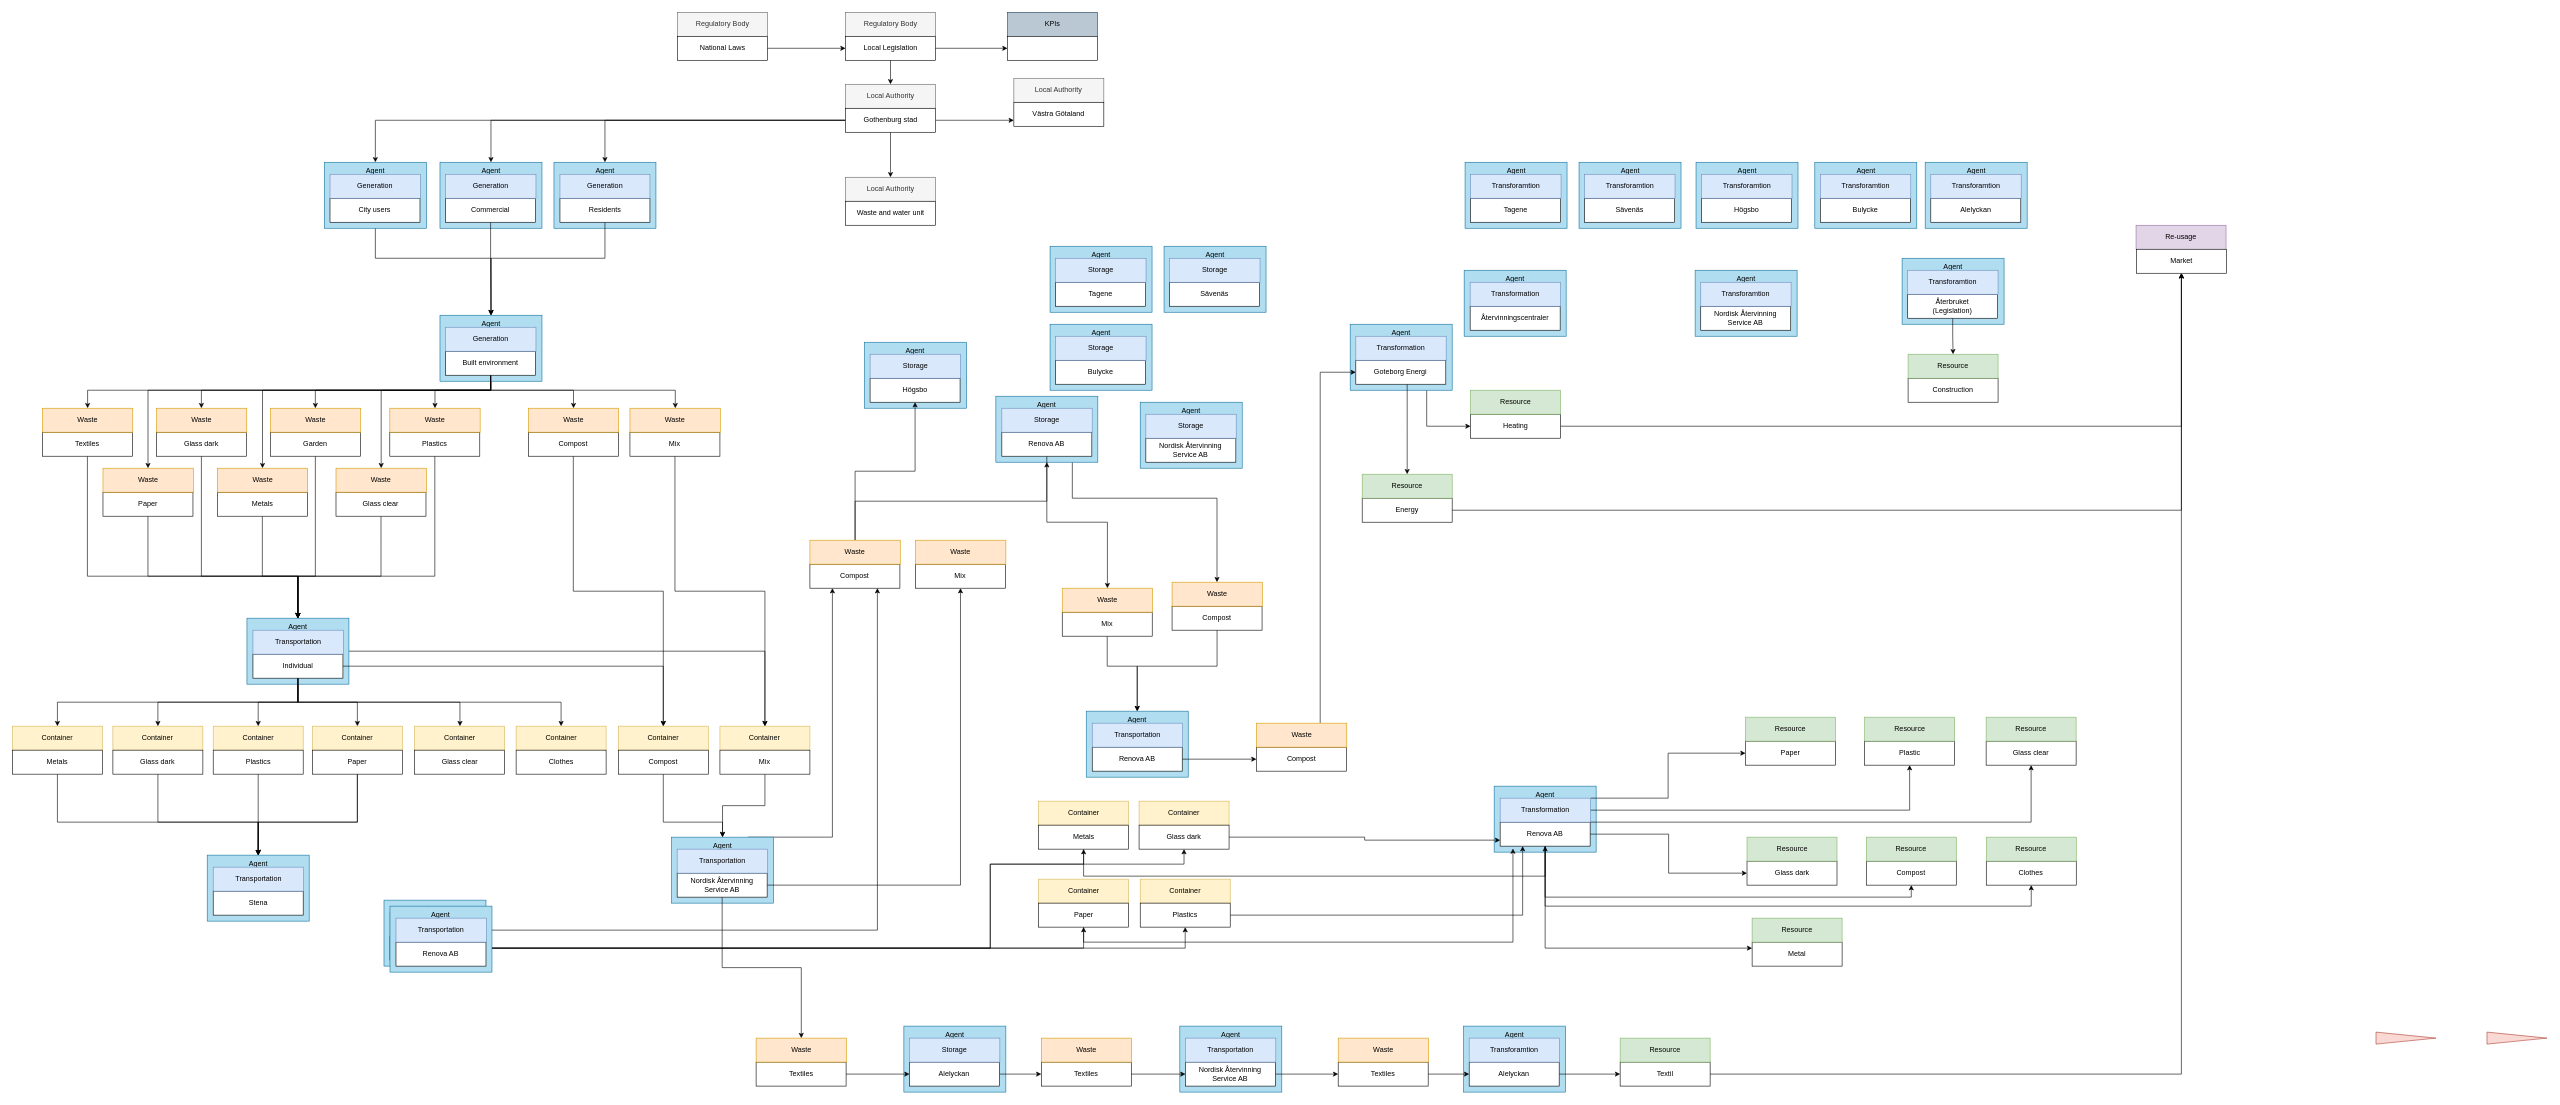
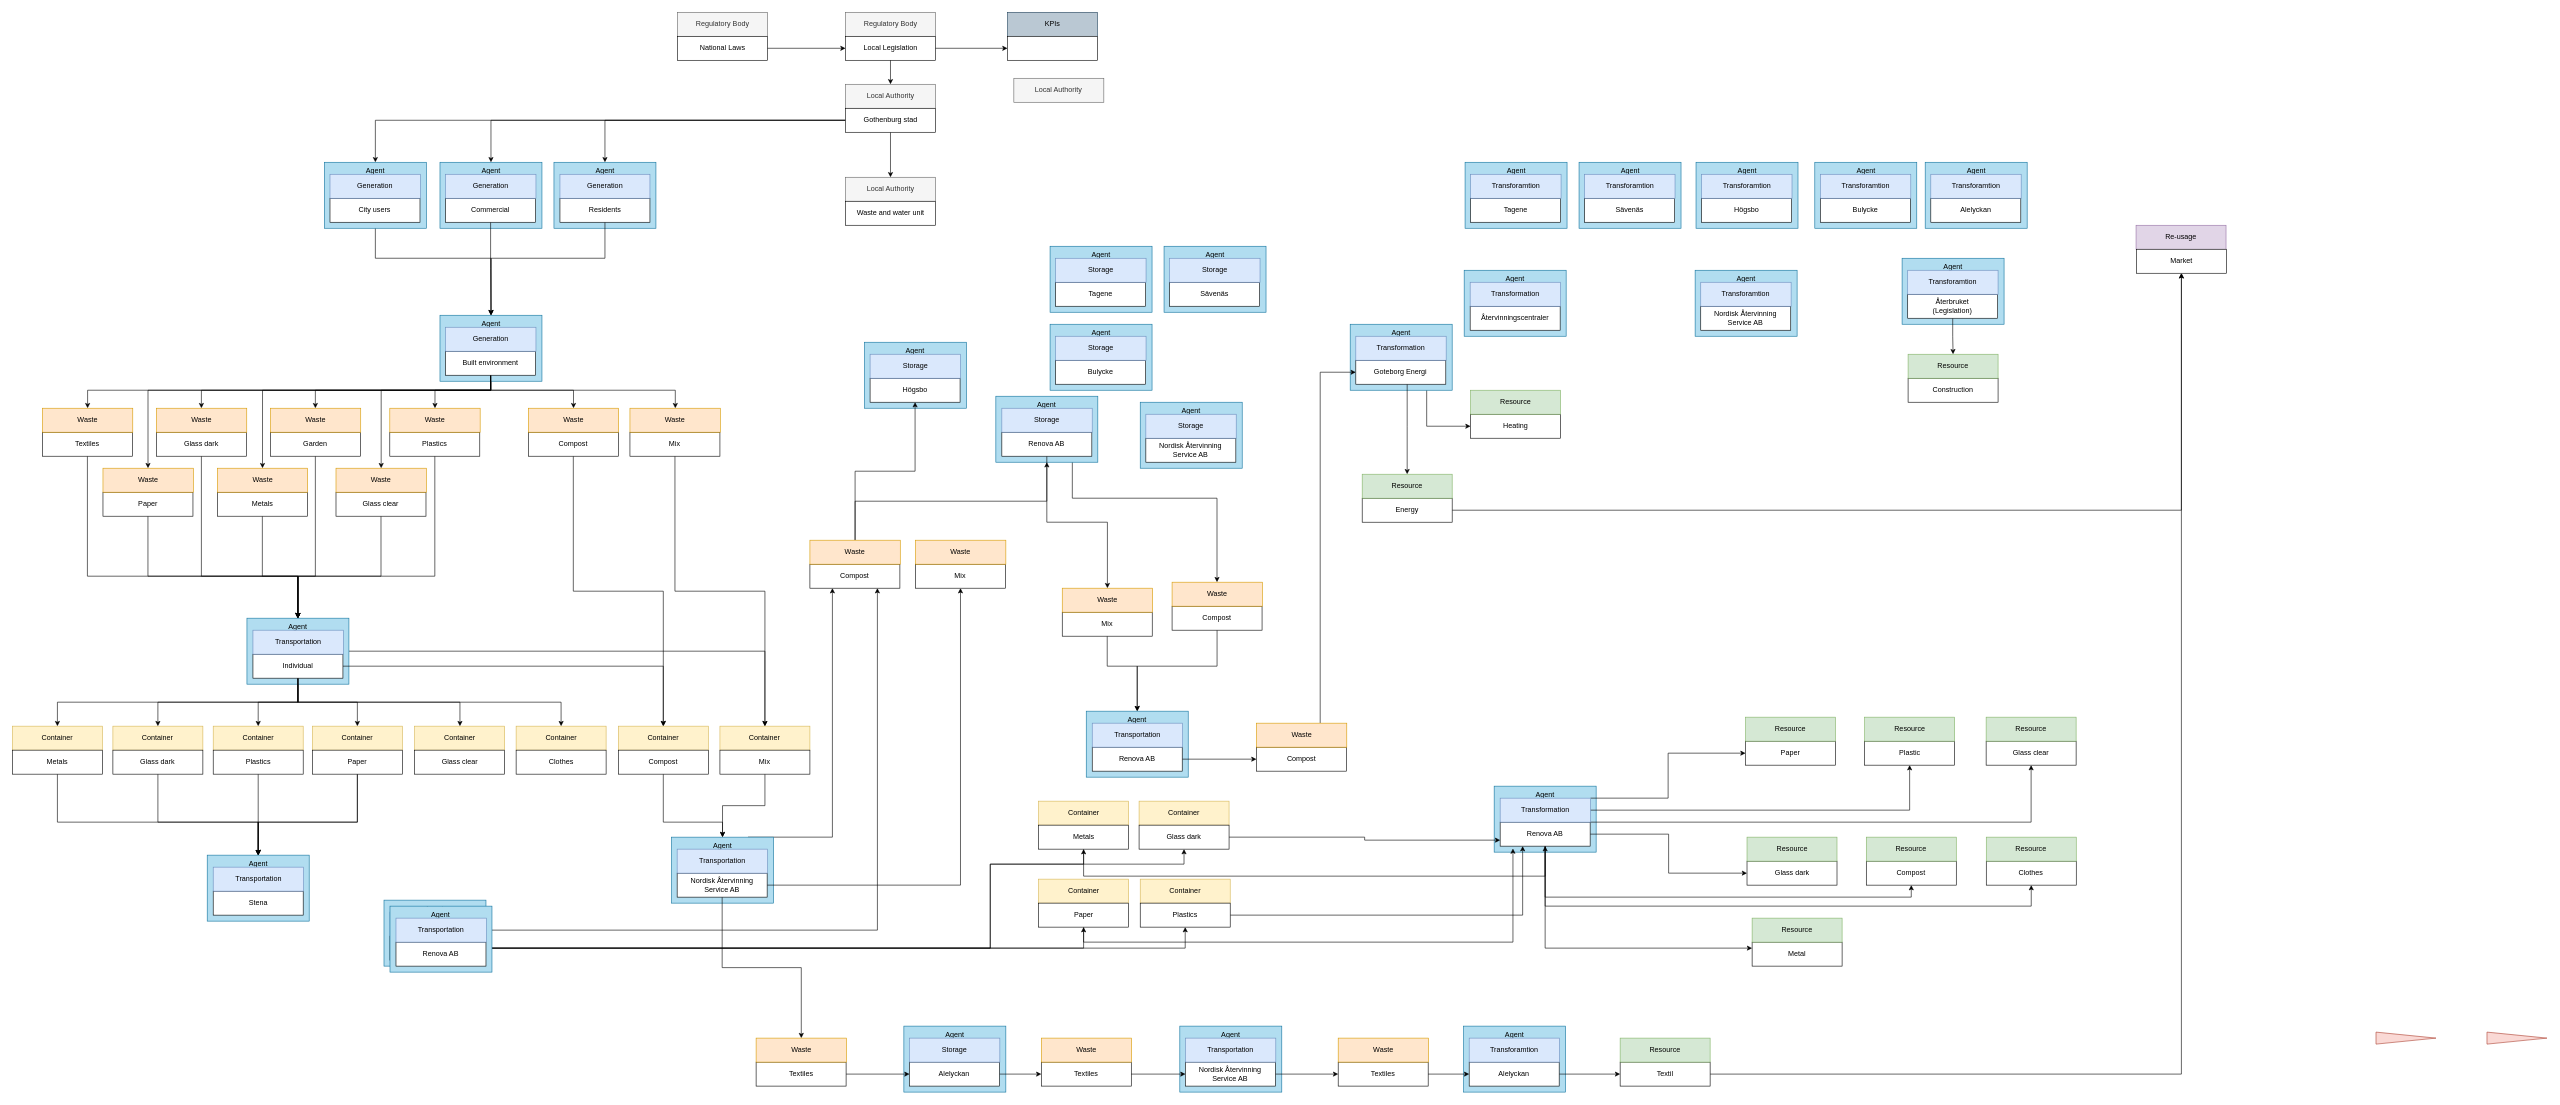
(1059, 114) -> none
(1008, 120) -> none
(1869, 426) -> none
